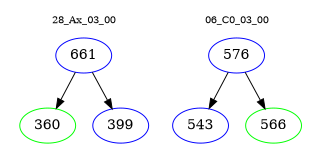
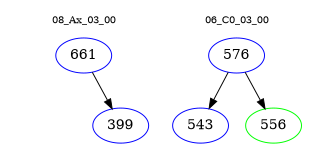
(84, 21) -> (84, 21)
(48, 126) -> none
(274, 126) -> (274, 126)
